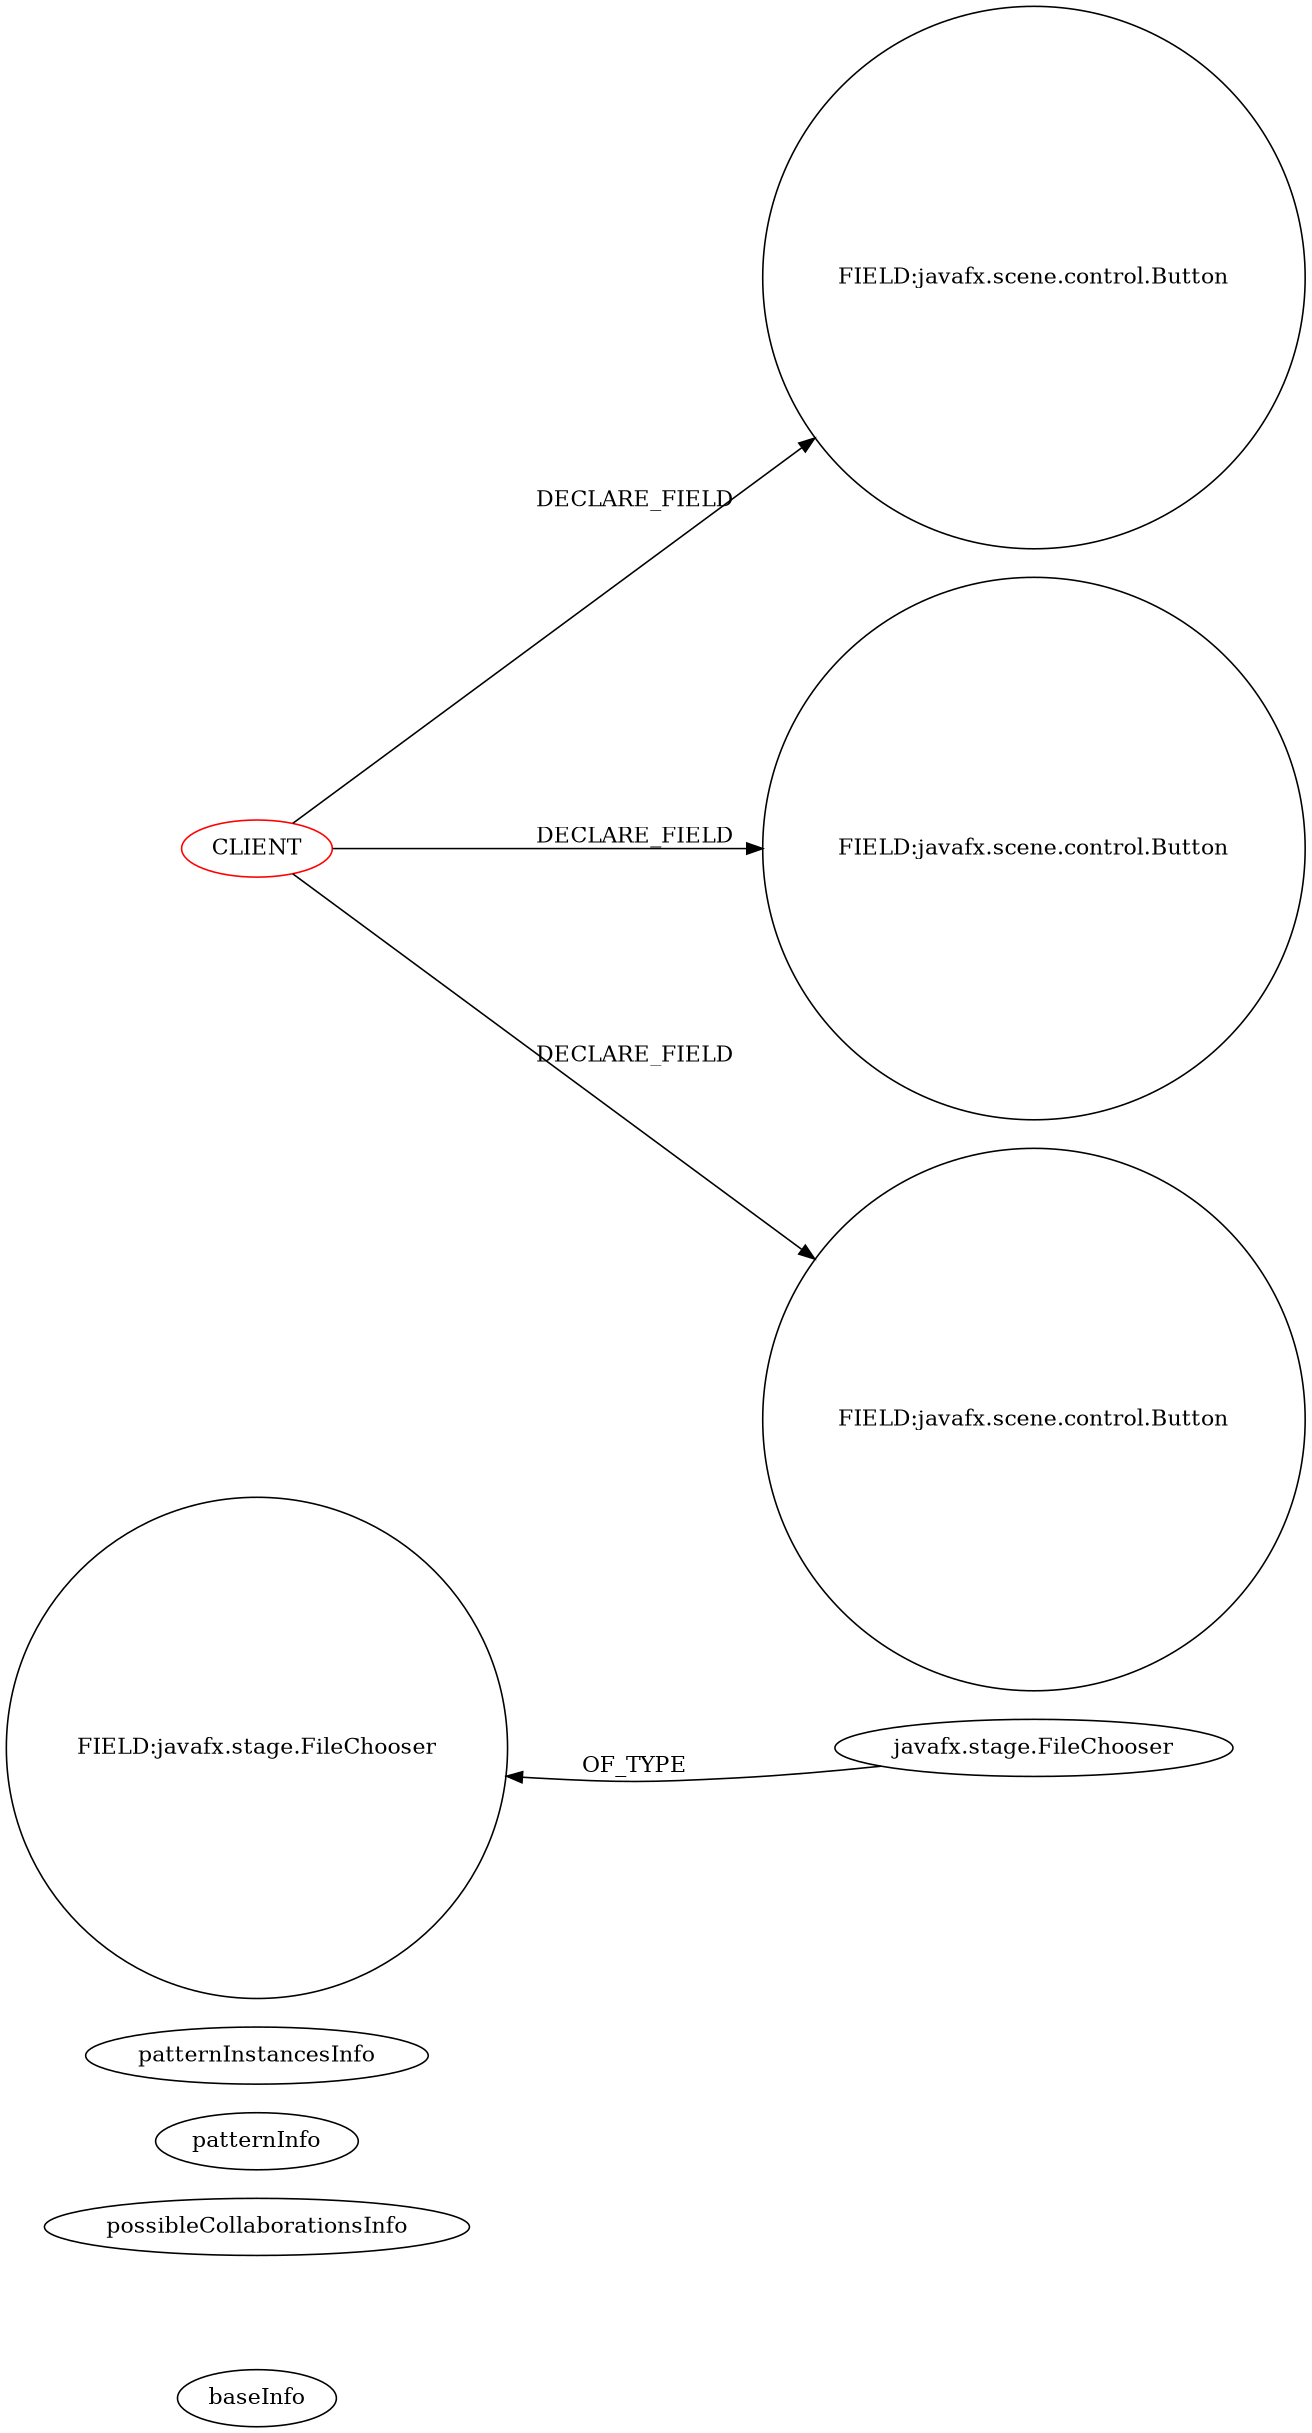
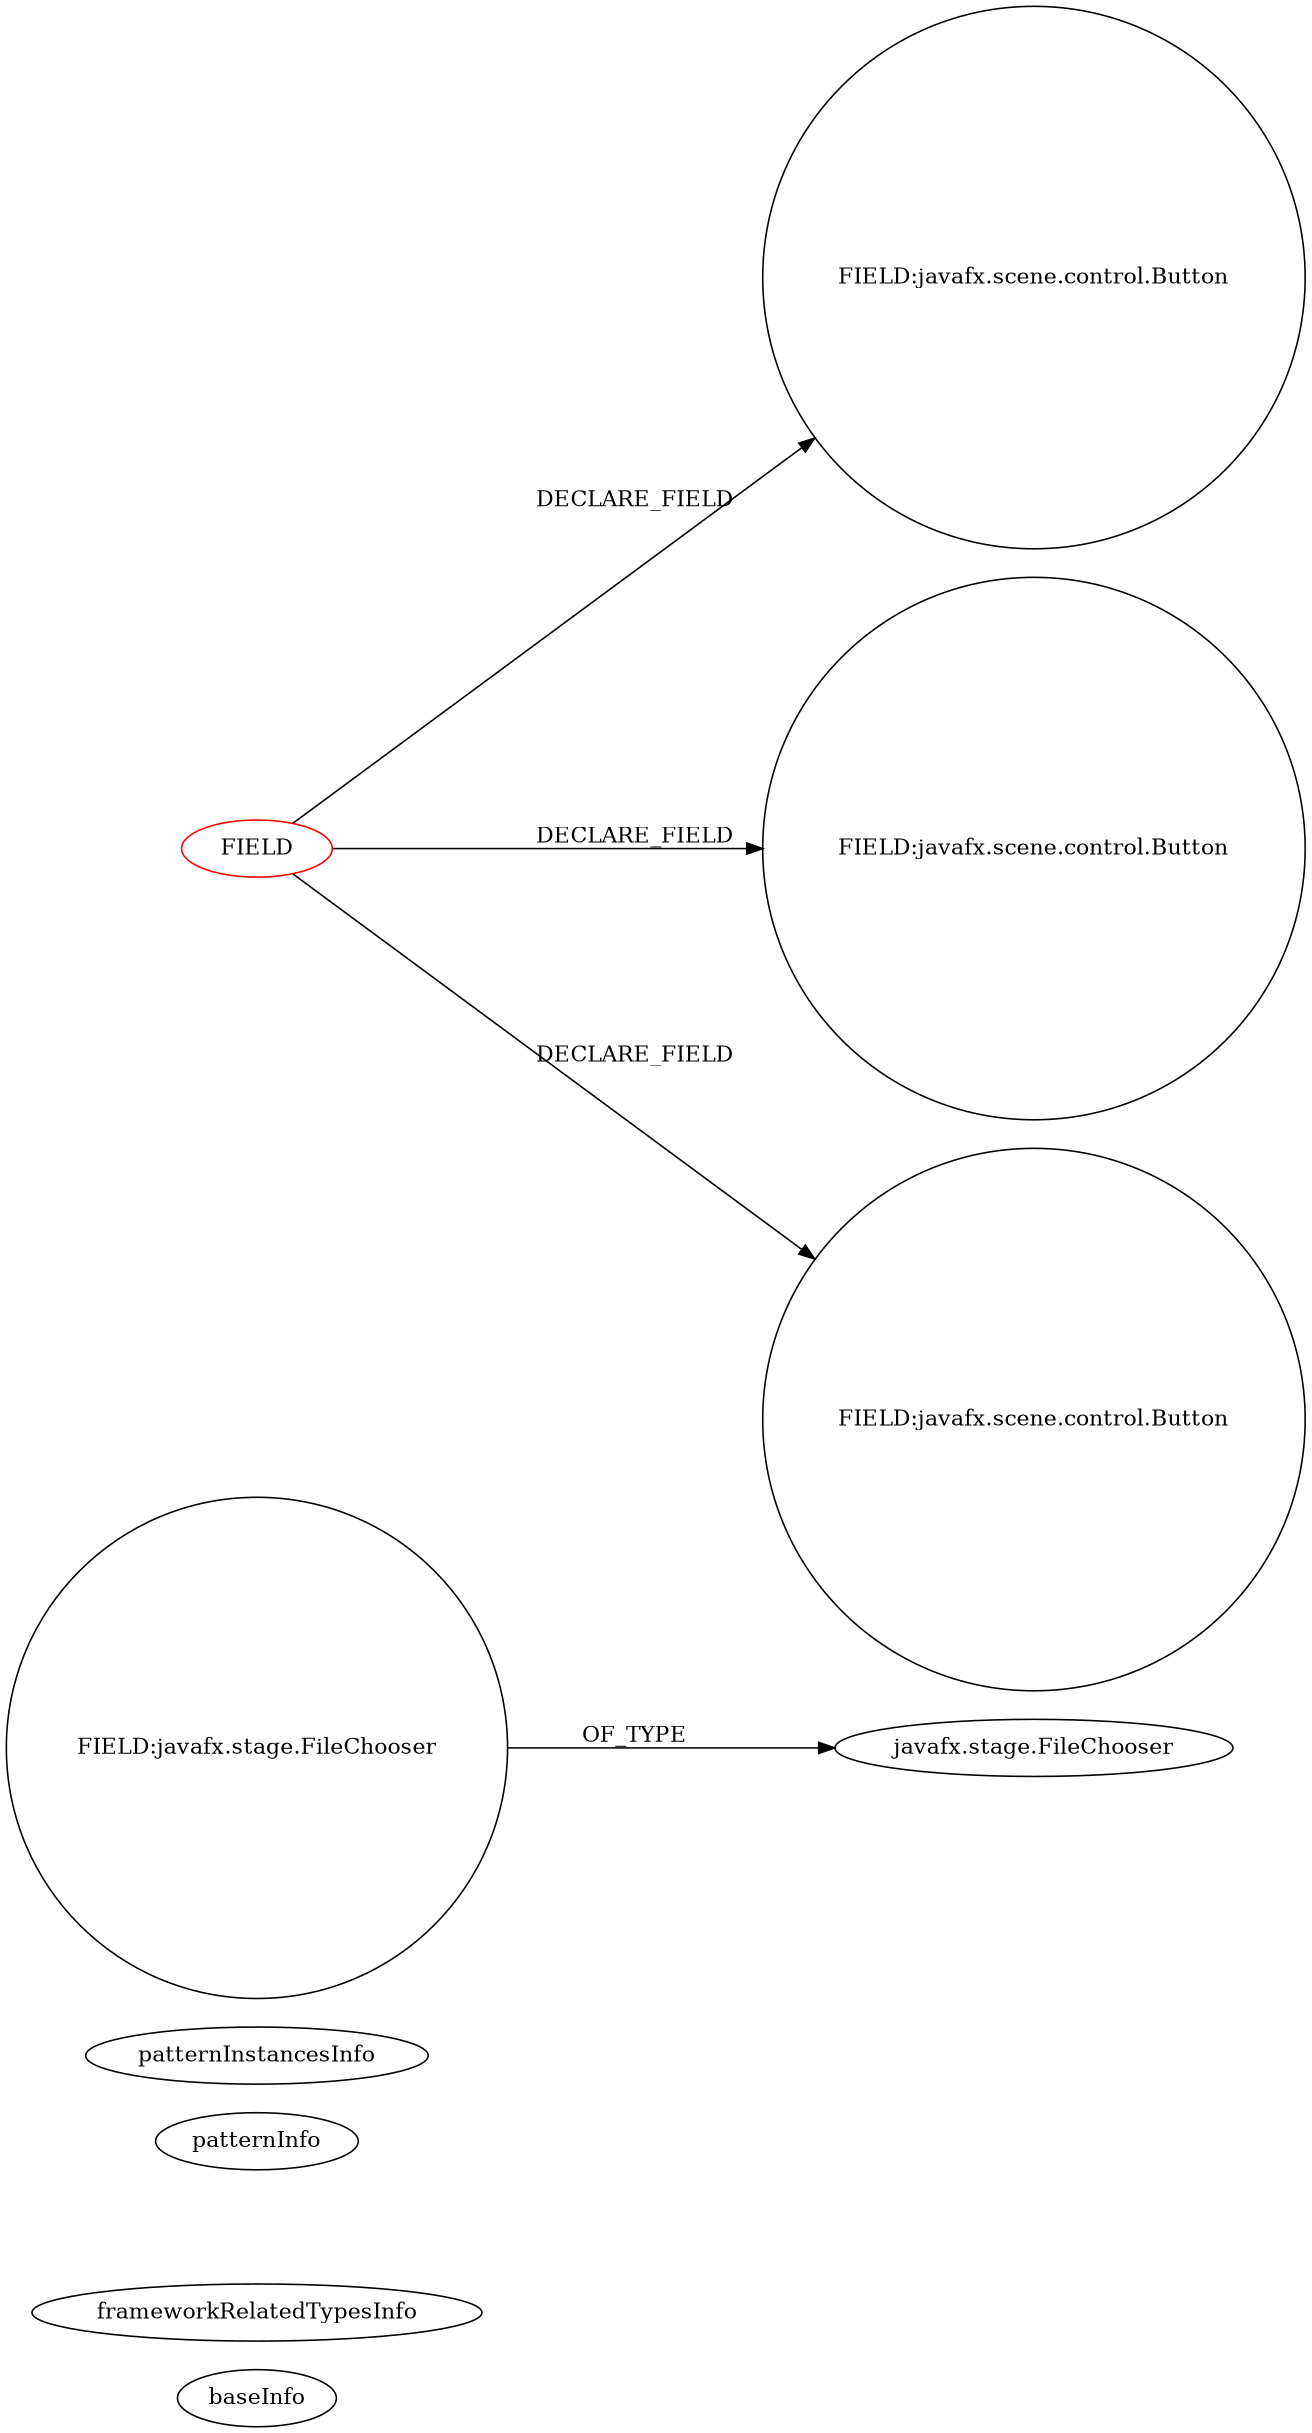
(257, 849) -> (257, 849)
(702, 1780) -> (663, 1748)
(257, 2227) -> none
none -> (257, 2313)
